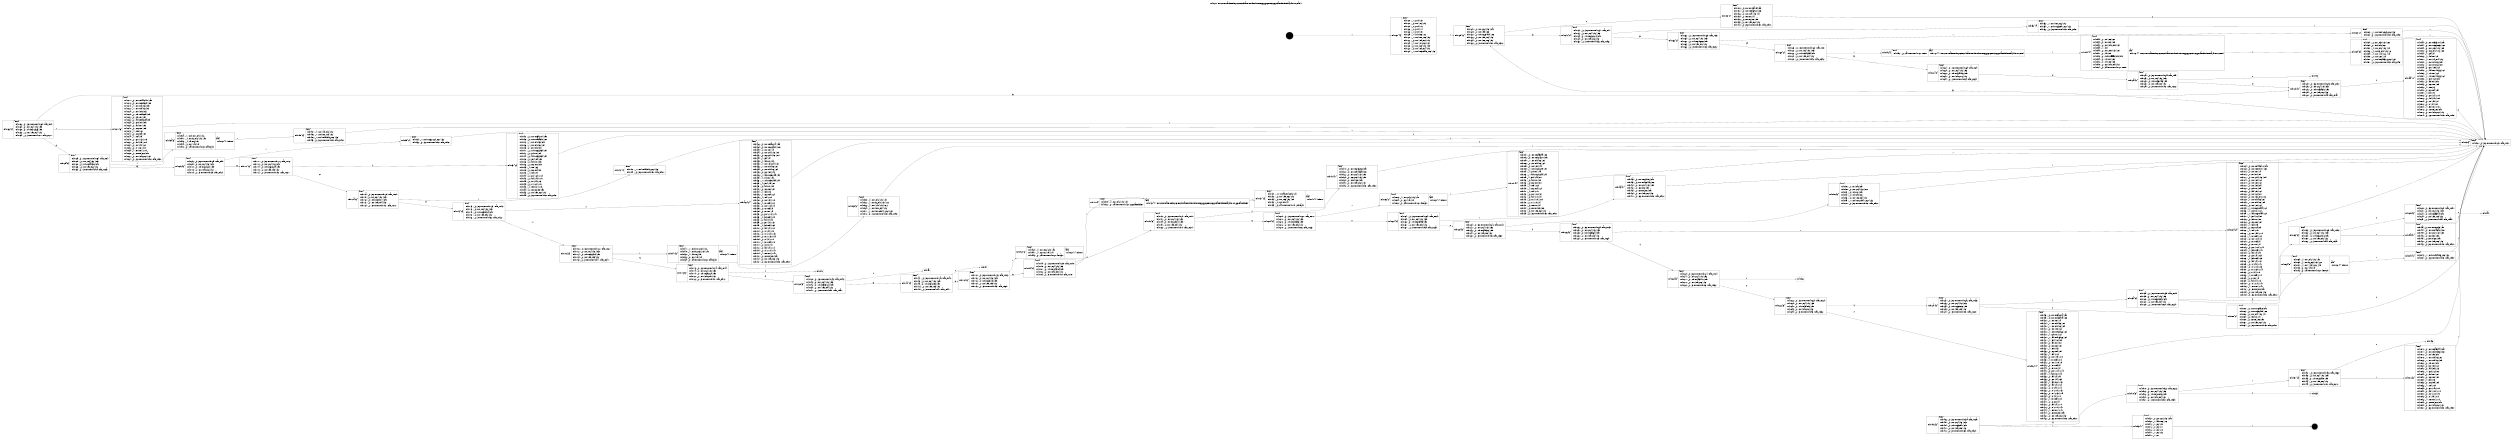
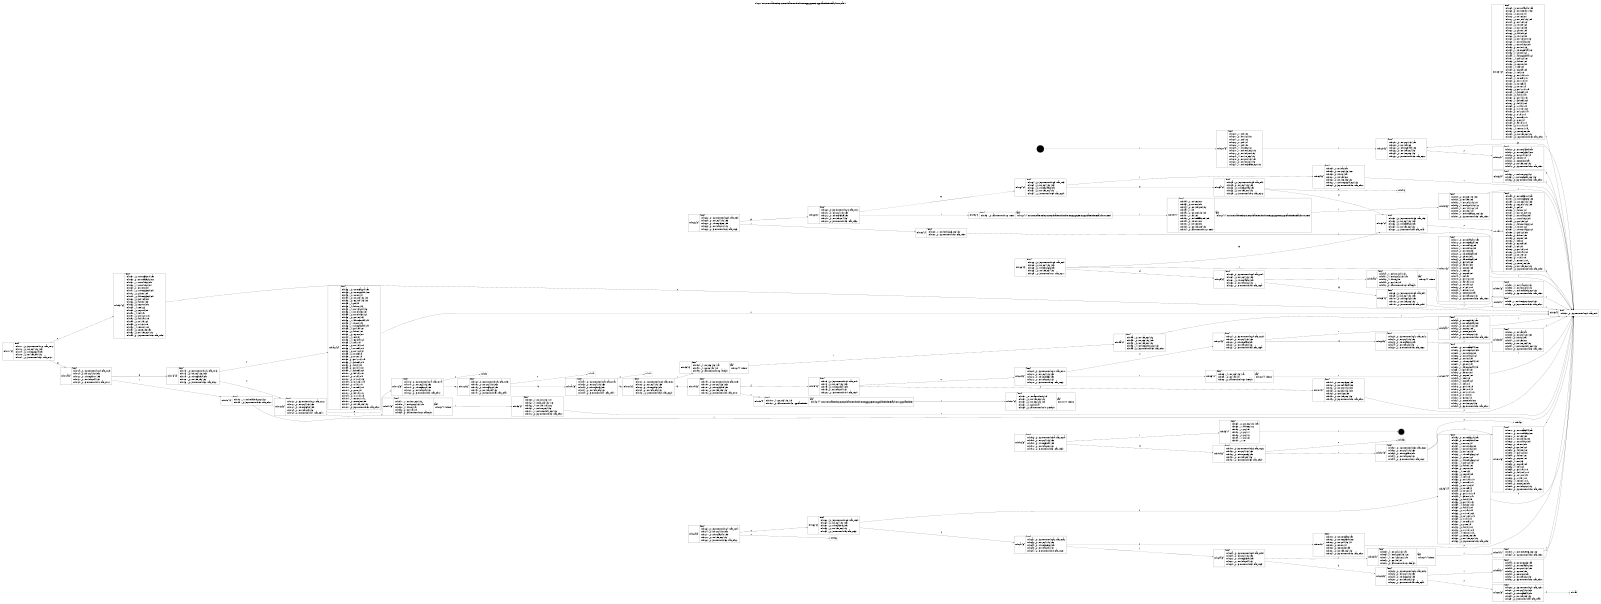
(1586, 36) -> none
(232, 167) -> none
none -> (1339, 177)
(1586, 233) -> none
none -> (1140, 343)
